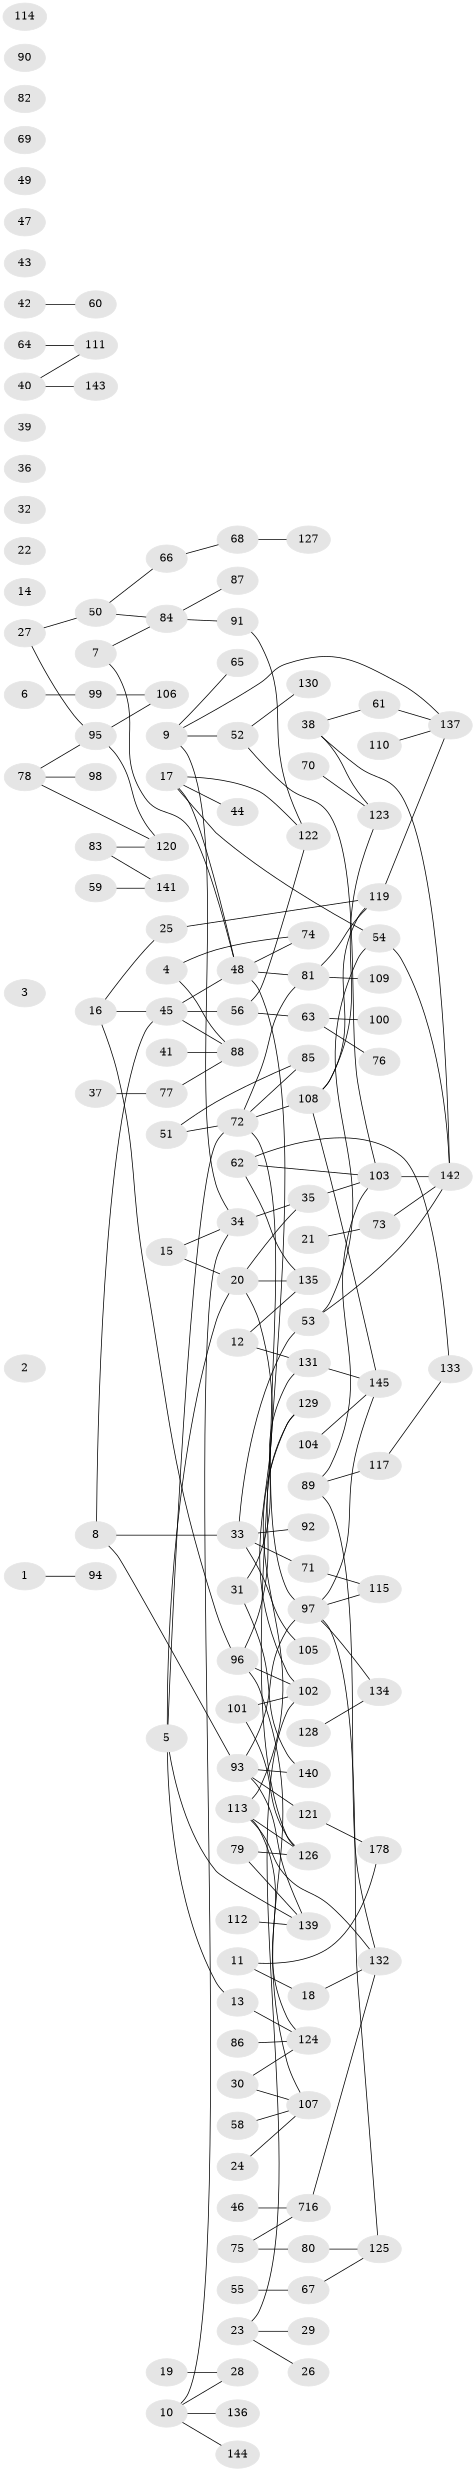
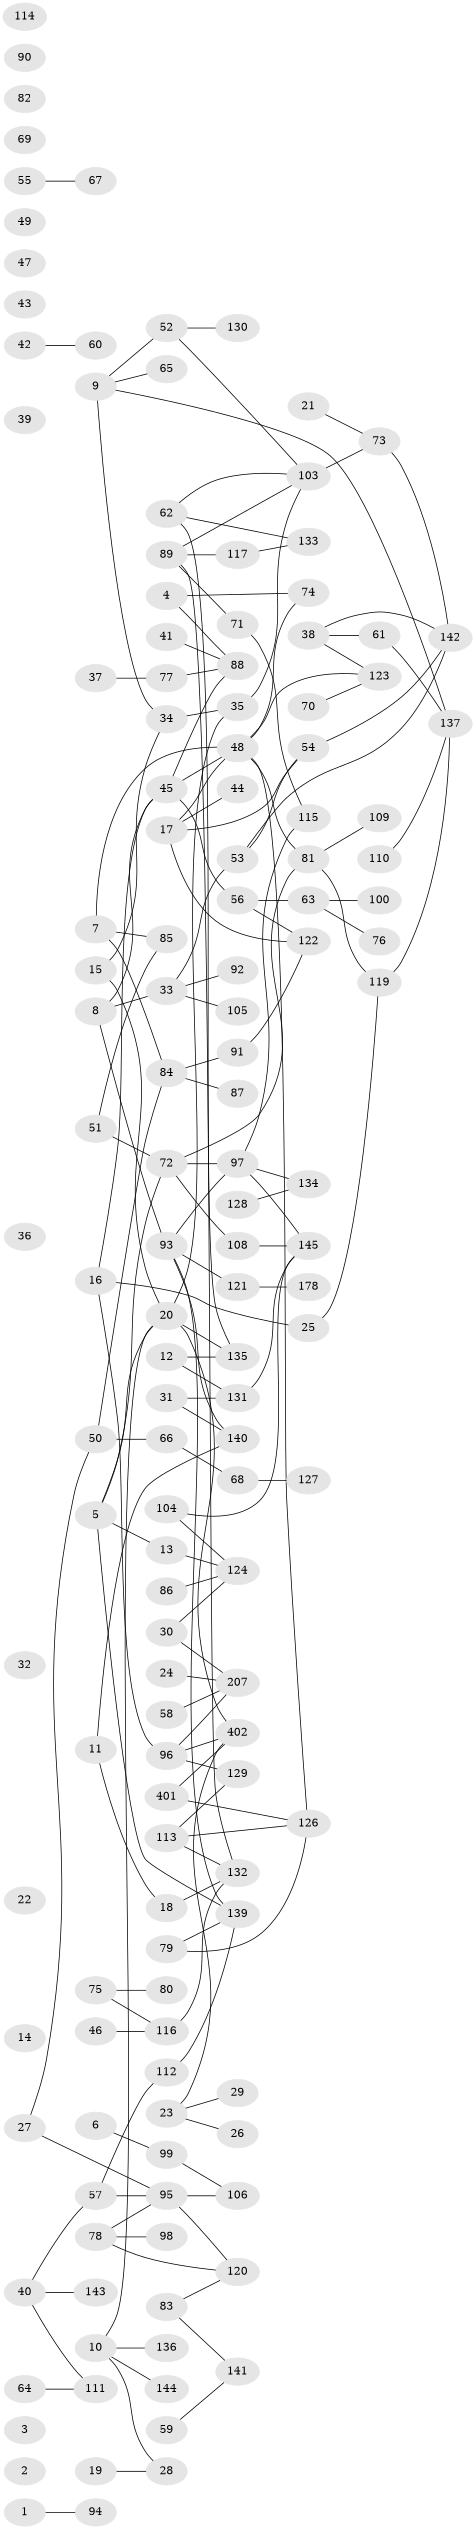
(355, 894) -> (291, 684)
(345, 1013) -> none
(273, 1091) -> (137, 935)
(410, 1177) -> (344, 459)
(273, 1552) -> (213, 600)
(309, 1692) -> (238, 1733)
(238, 1709) -> (167, 1797)
(209, 1819) -> (126, 1831)
(274, 1875) -> (202, 1540)
(338, 1940) -> (117, 1576)
(309, 2105) -> (238, 1683)
none -> (96, 2196)
(309, 2208) -> (167, 2031)
(379, 2249) -> none
